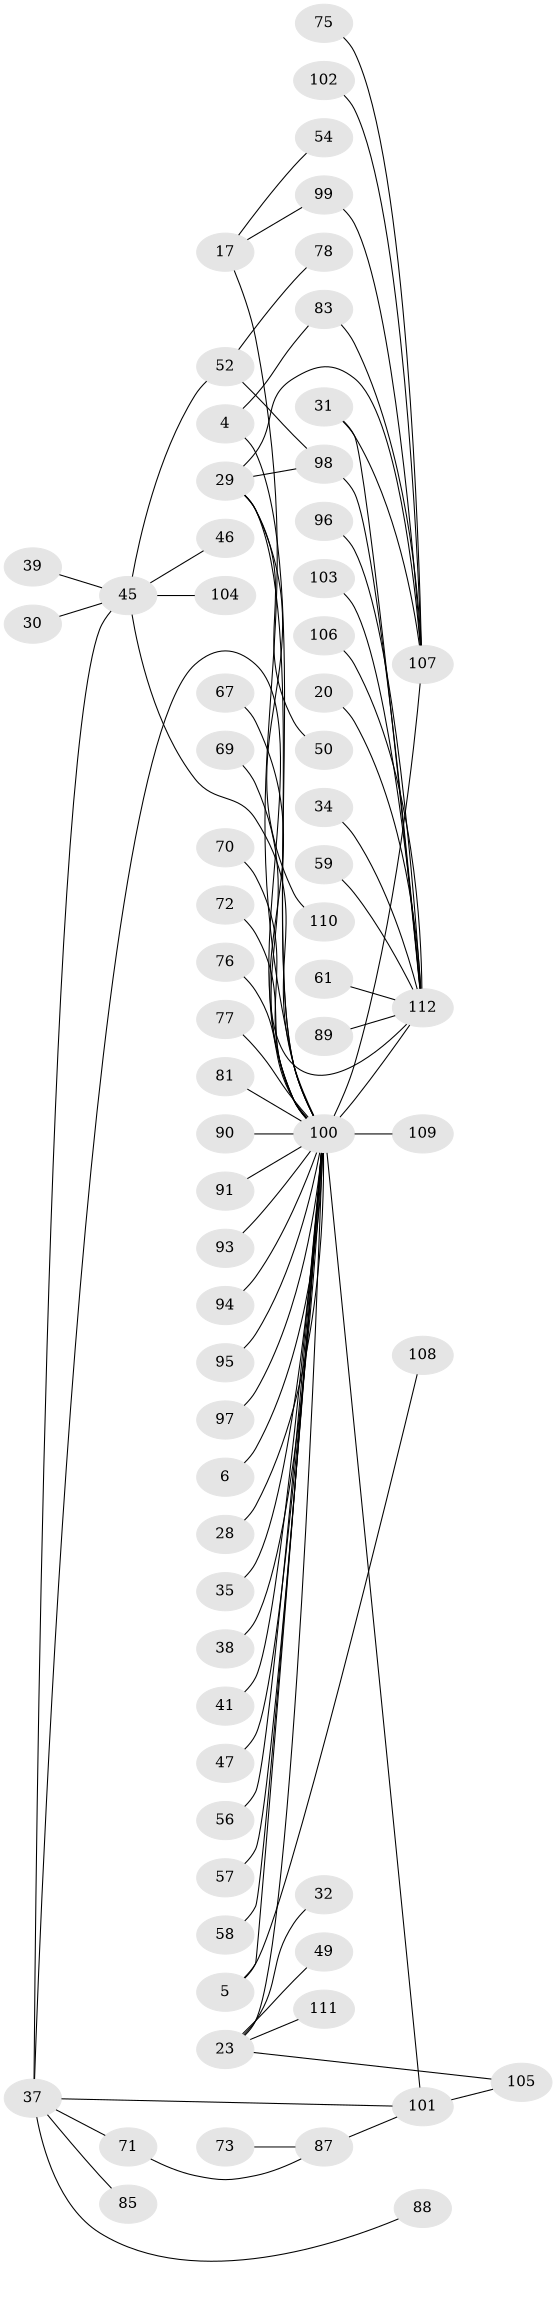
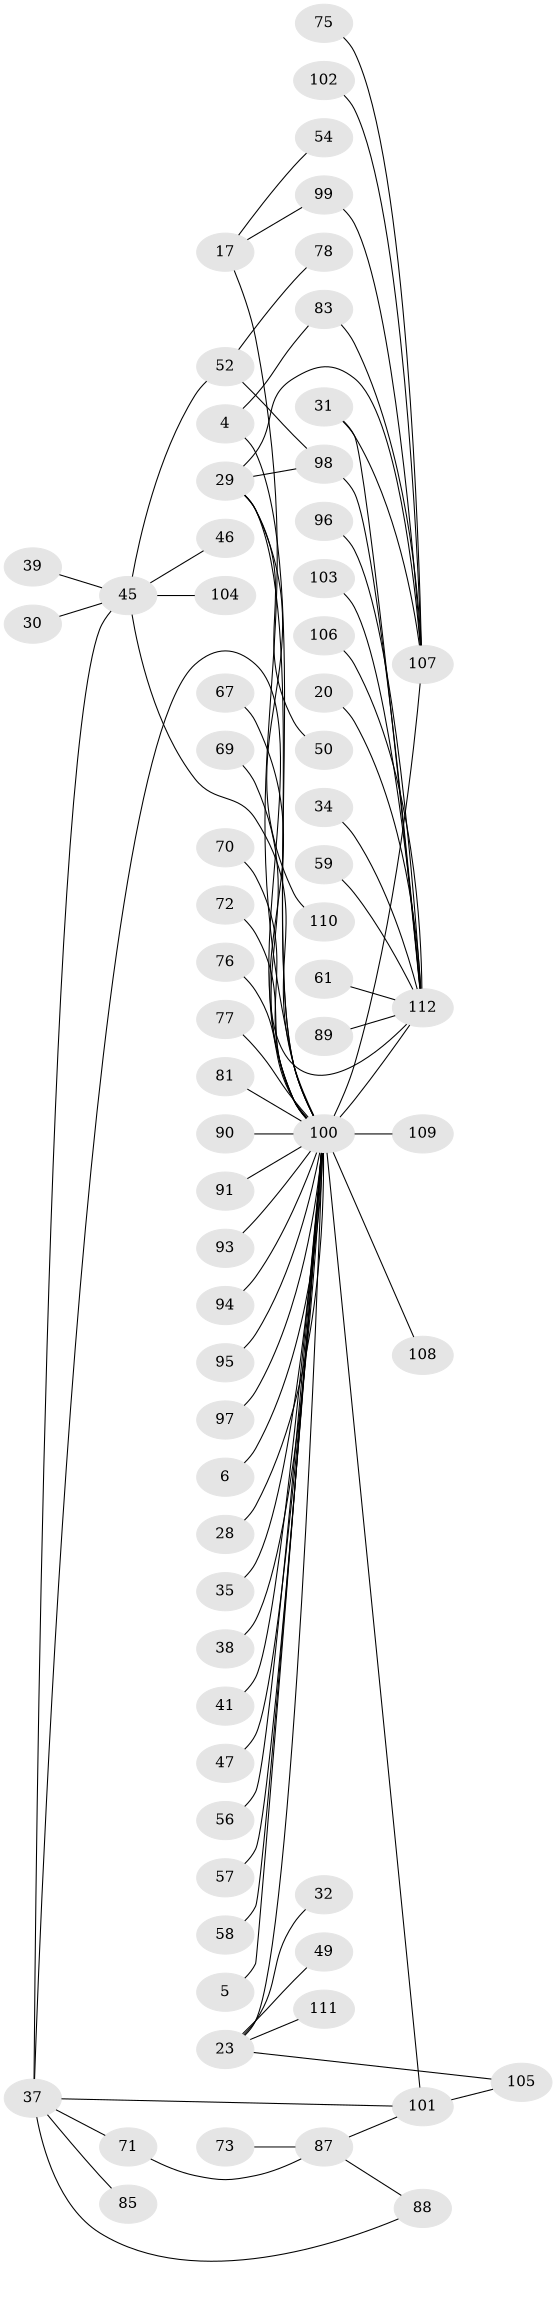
(341, 1680) -> (373, 1245)
none -> (373, 2178)
